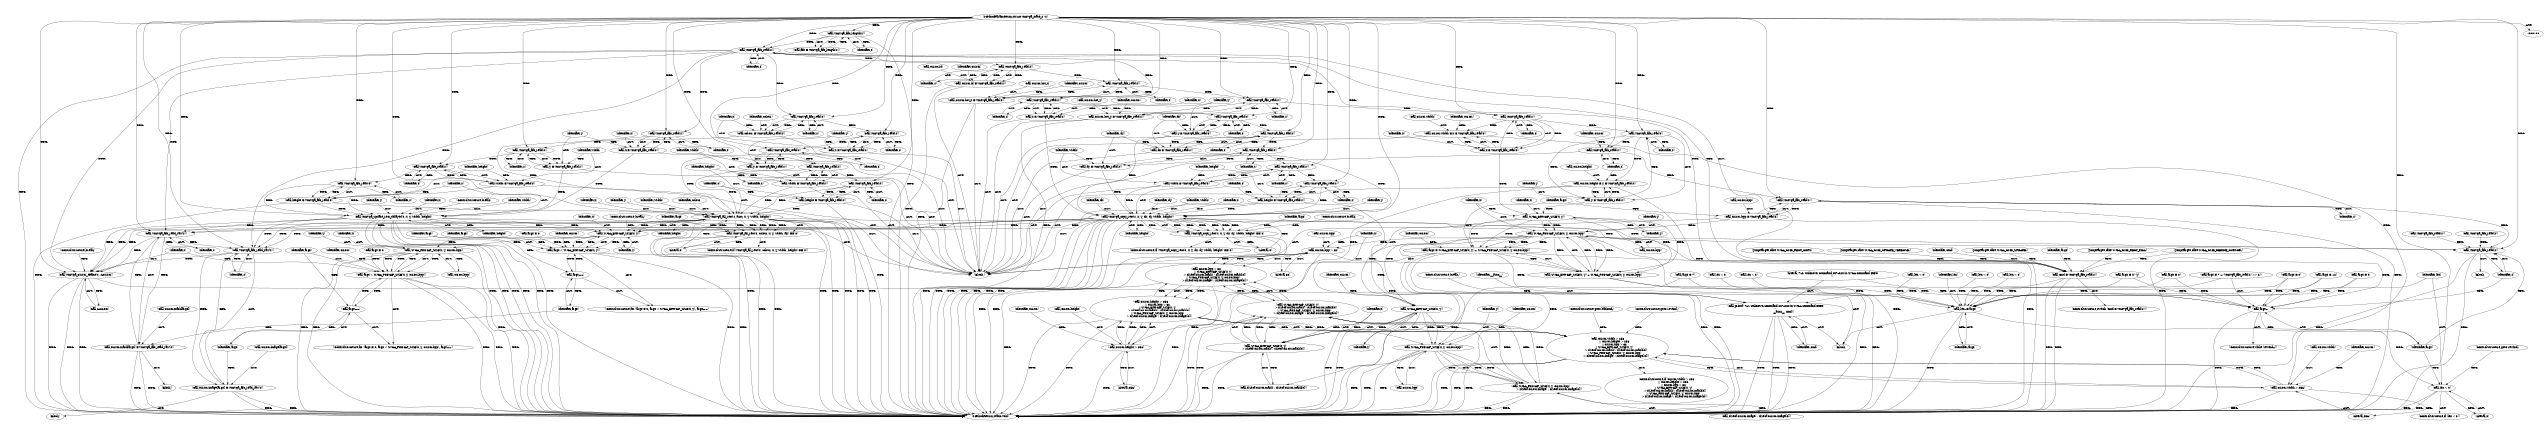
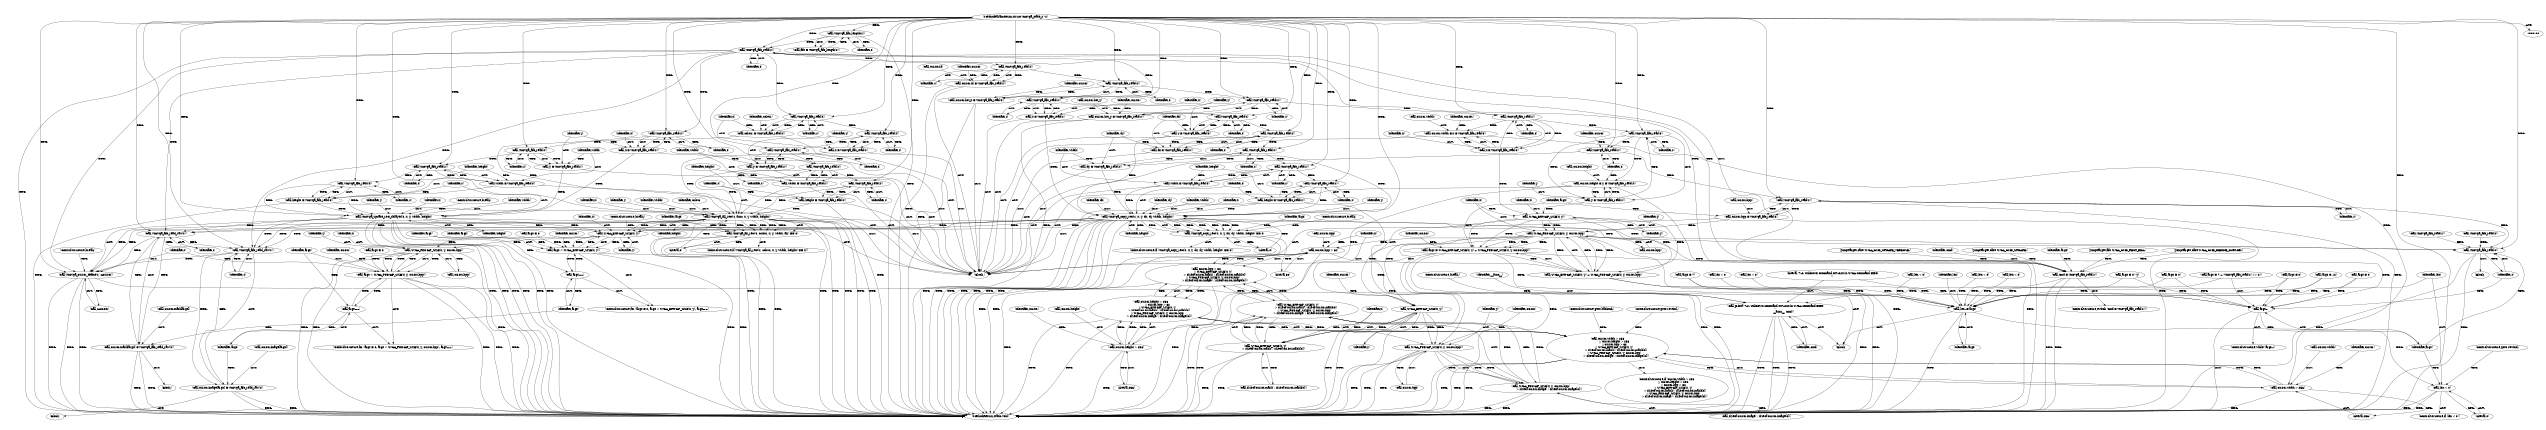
(1037, 84) -> none
(110, 242) -> (110, 242)
(1782, 251) -> none
(2118, 251) -> (2118, 251)
(1469, 302) -> (1826, 291)
(2253, 348) -> (2253, 348)
(2219, 368) -> (2219, 368)
